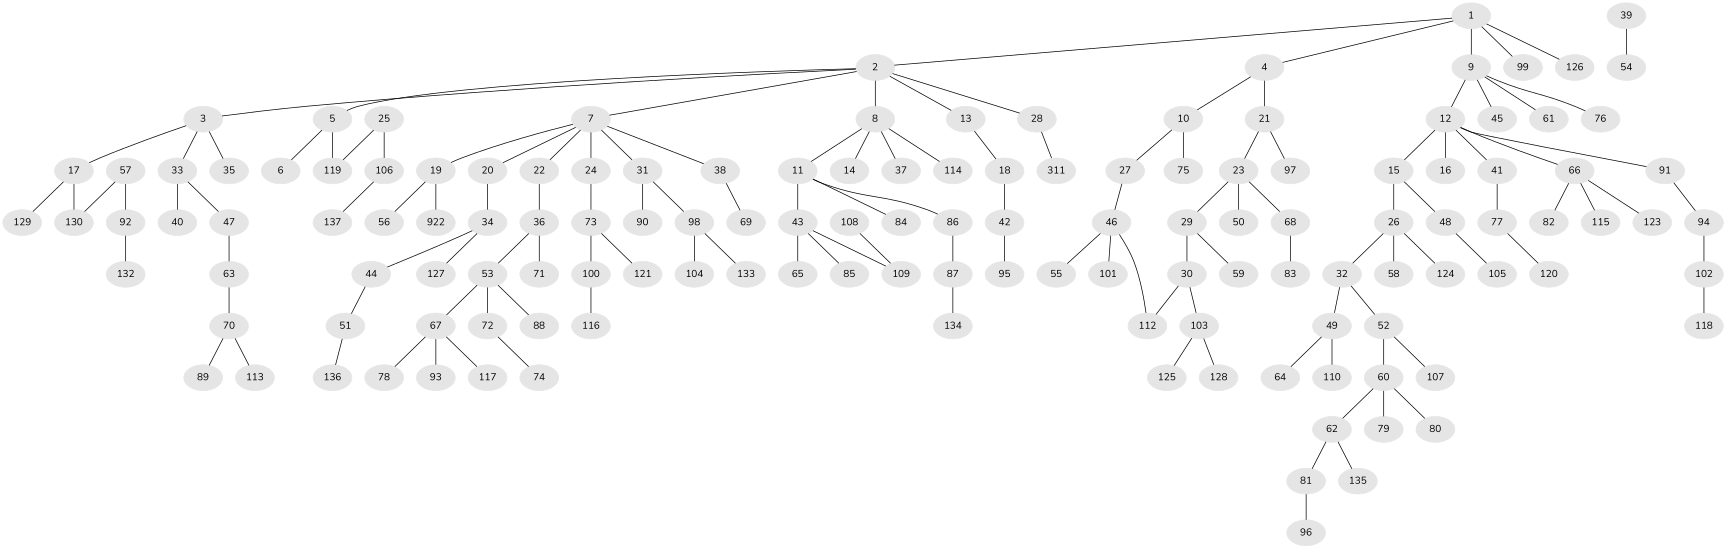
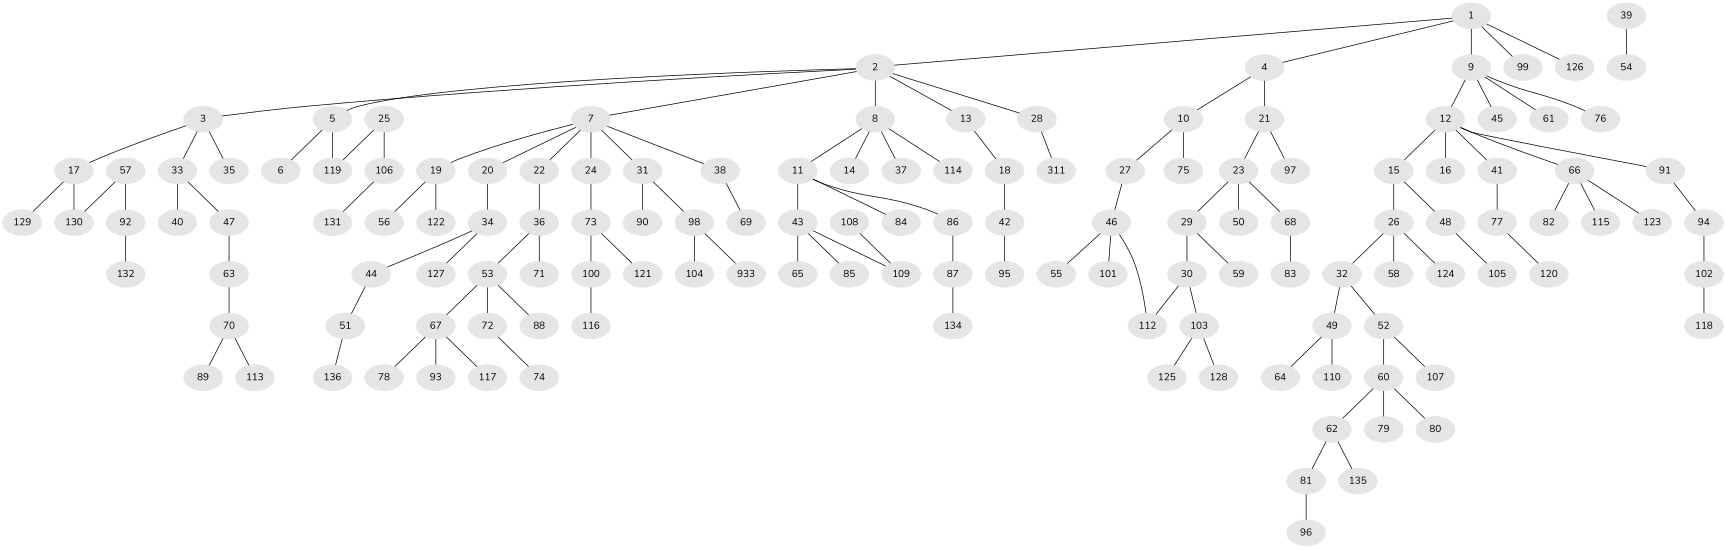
(332, 223) -> (332, 223)
(436, 223) -> (436, 223)
(746, 274) -> (746, 274)
